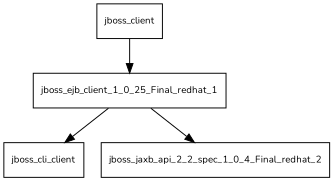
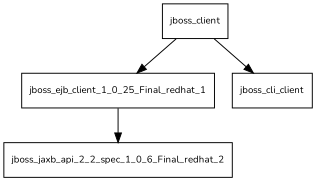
(91, 122) -> (230, 53)
(215, 160) -> (118, 160)
